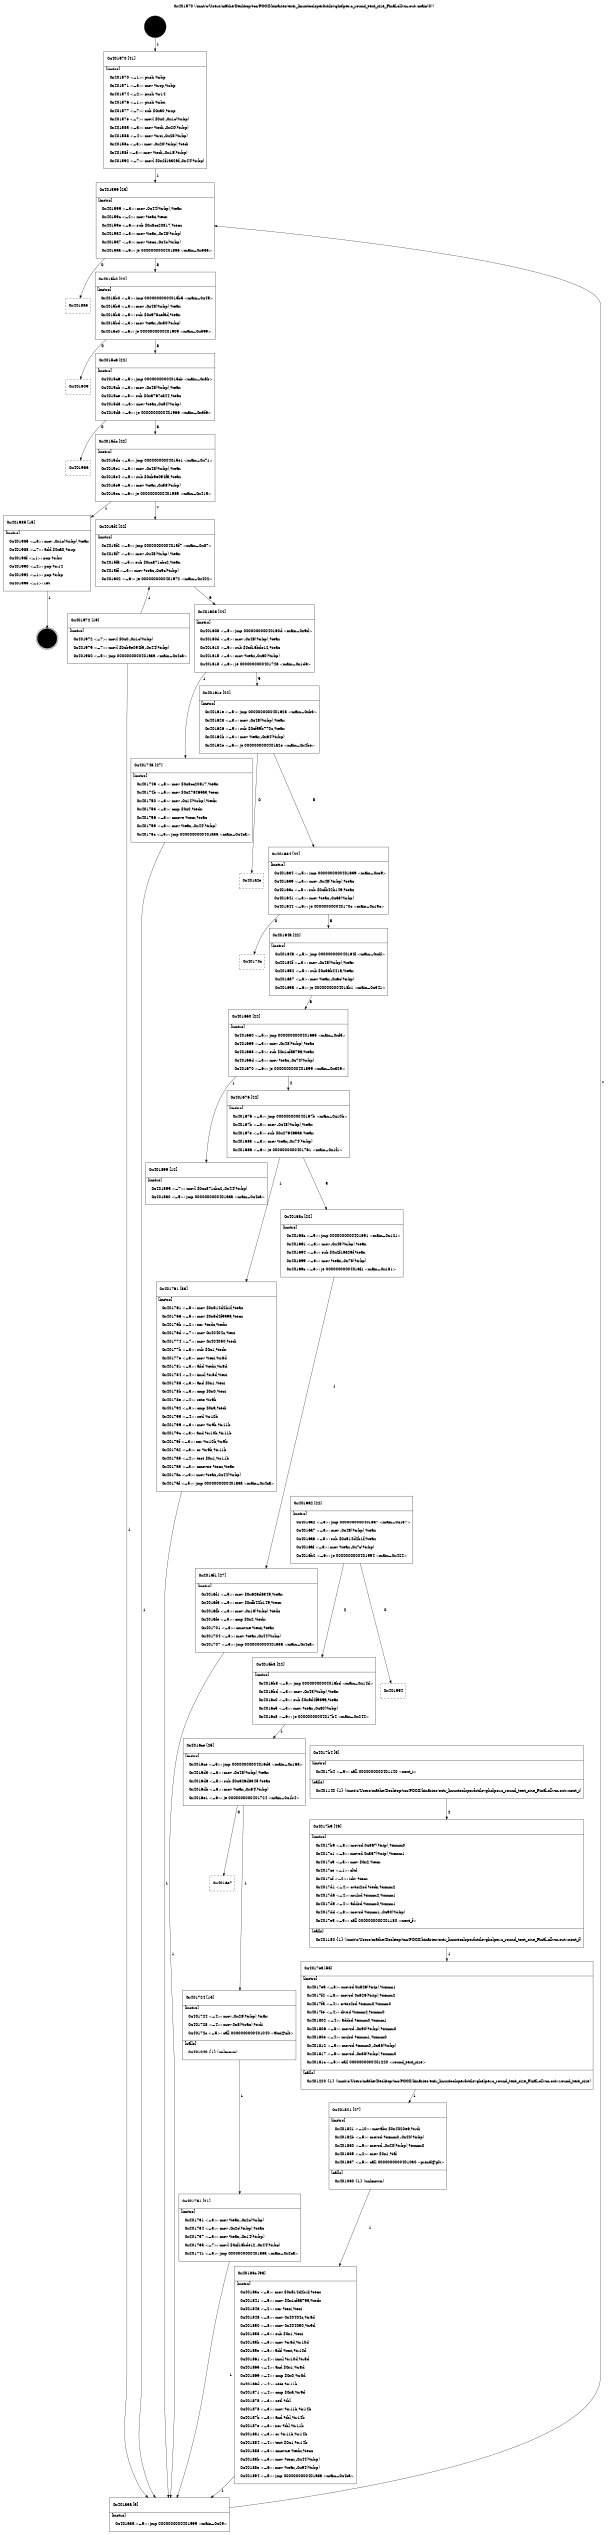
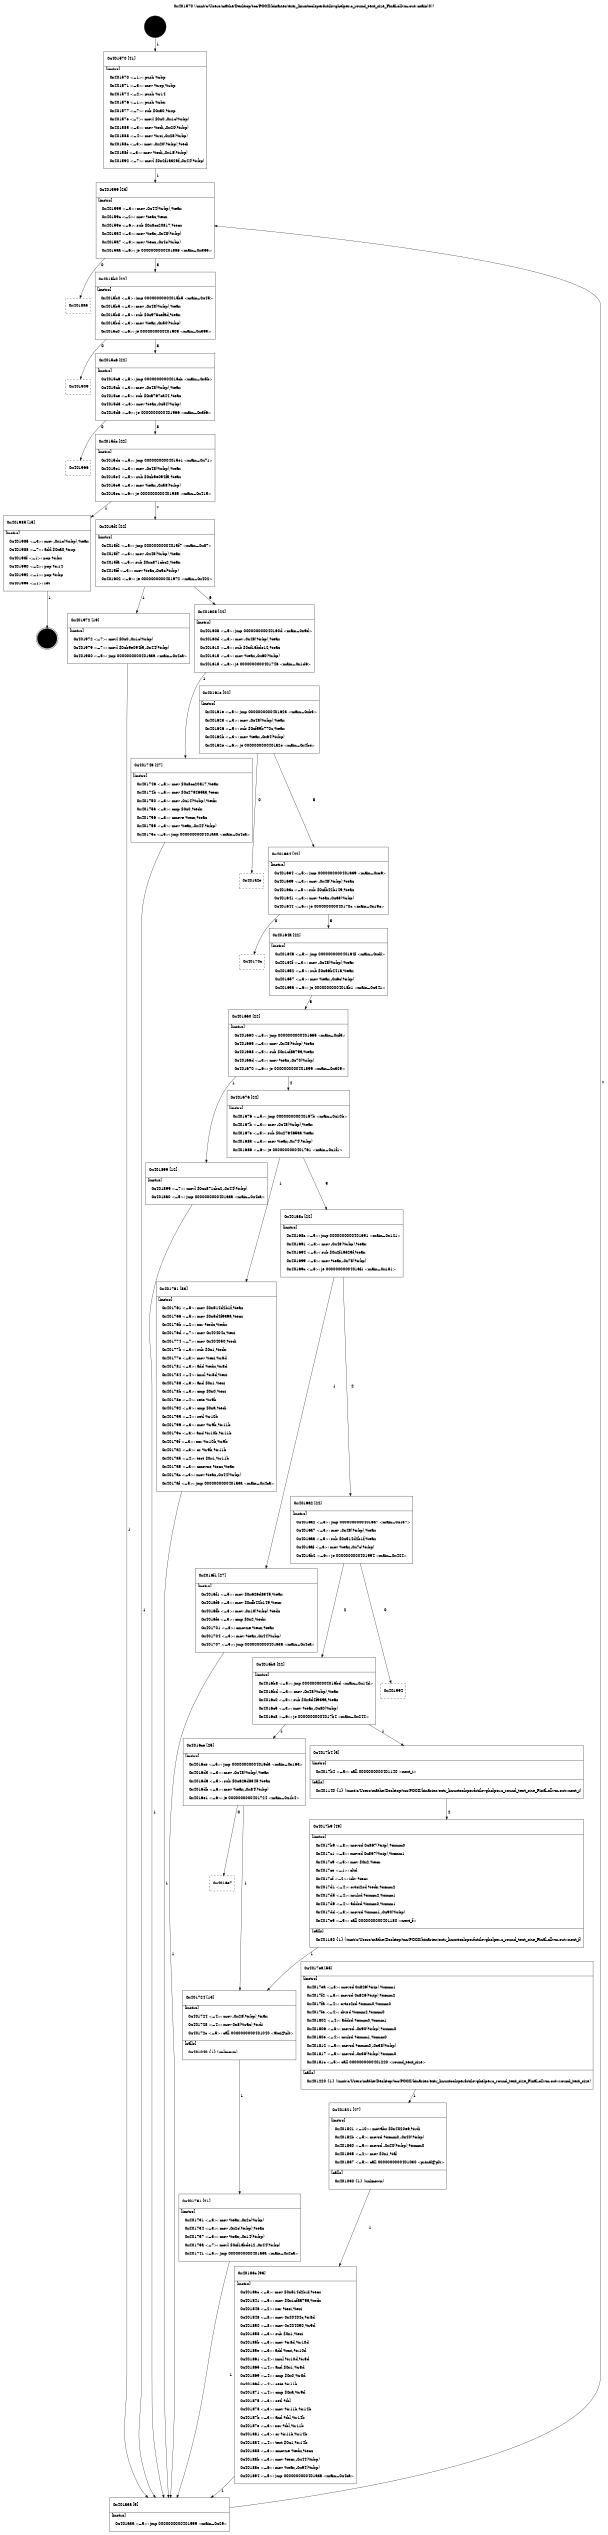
(145, 602) -> (141, 599)
(257, 678) -> none
none -> (347, 1385)
none -> (385, 1734)
none -> (152, 1846)
(447, 1953) -> (292, 1966)
